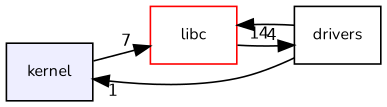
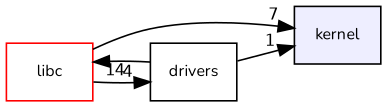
(114, 56) -> (184, 24)
